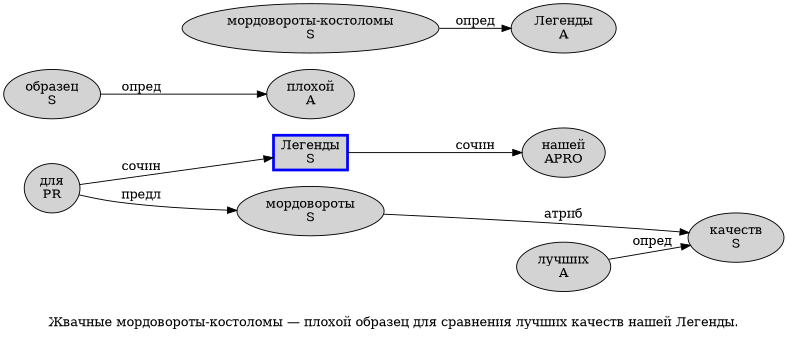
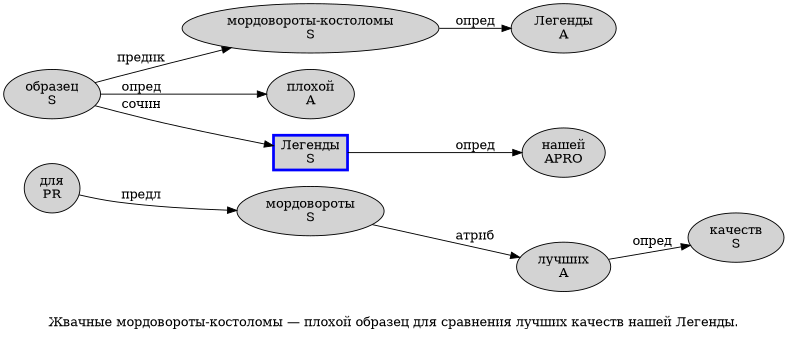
none -> (159, 66)
(475, 146) -> (475, 146)
(172, 172) -> (179, 126)
(532, 222) -> (441, 240)
